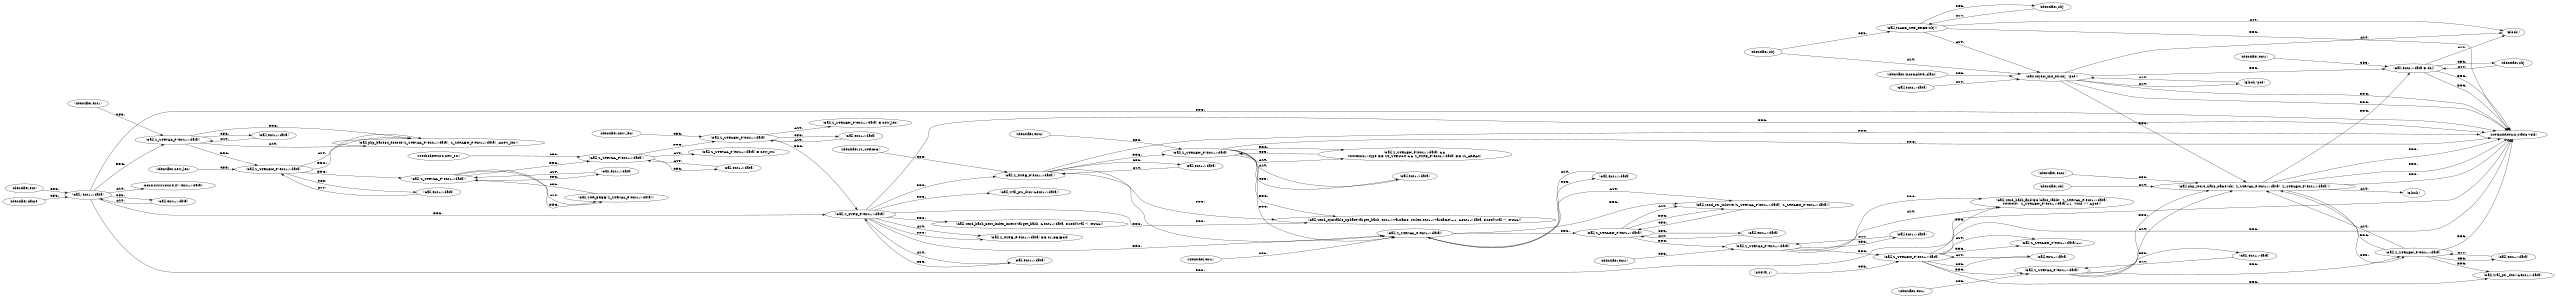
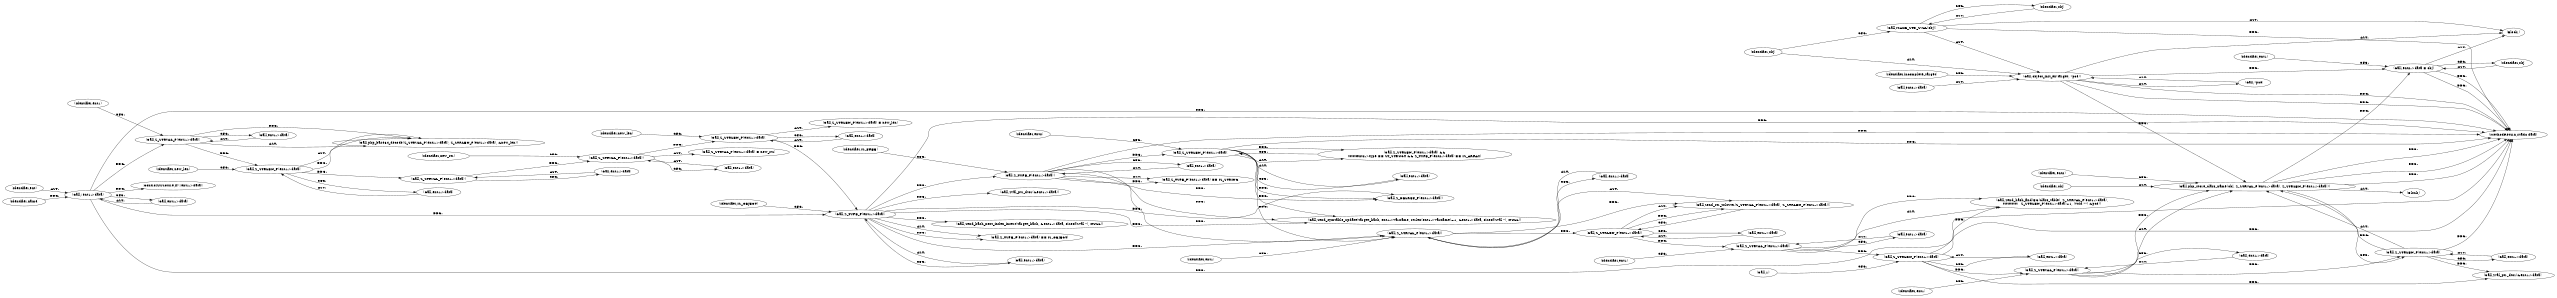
(1912, 28) -> (1912, 28)
(1912, 74) -> (1912, 74)
(2052, 77) -> (2052, 77)
(2254, 83) -> (2254, 83)
(2513, 135) -> (2513, 135)
(861, 149) -> (861, 149)
(439, 156) -> (439, 156)
none -> (1201, 180)
(55, 189) -> (55, 189)
(121, 189) -> (121, 189)
(55, 196) -> (55, 196)
(617, 198) -> none
none -> (1415, 198)
none -> (739, 204)
(2052, 243) -> none
(1763, 273) -> (1763, 273)
